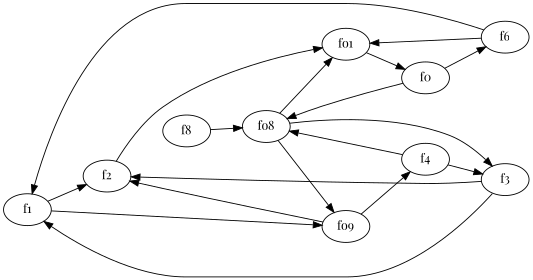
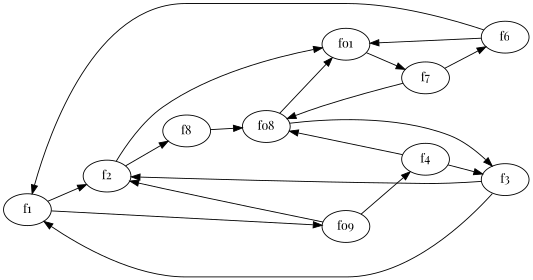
(426, 78) -> (426, 78)
none -> (143, 156)
(303, 173) -> none
